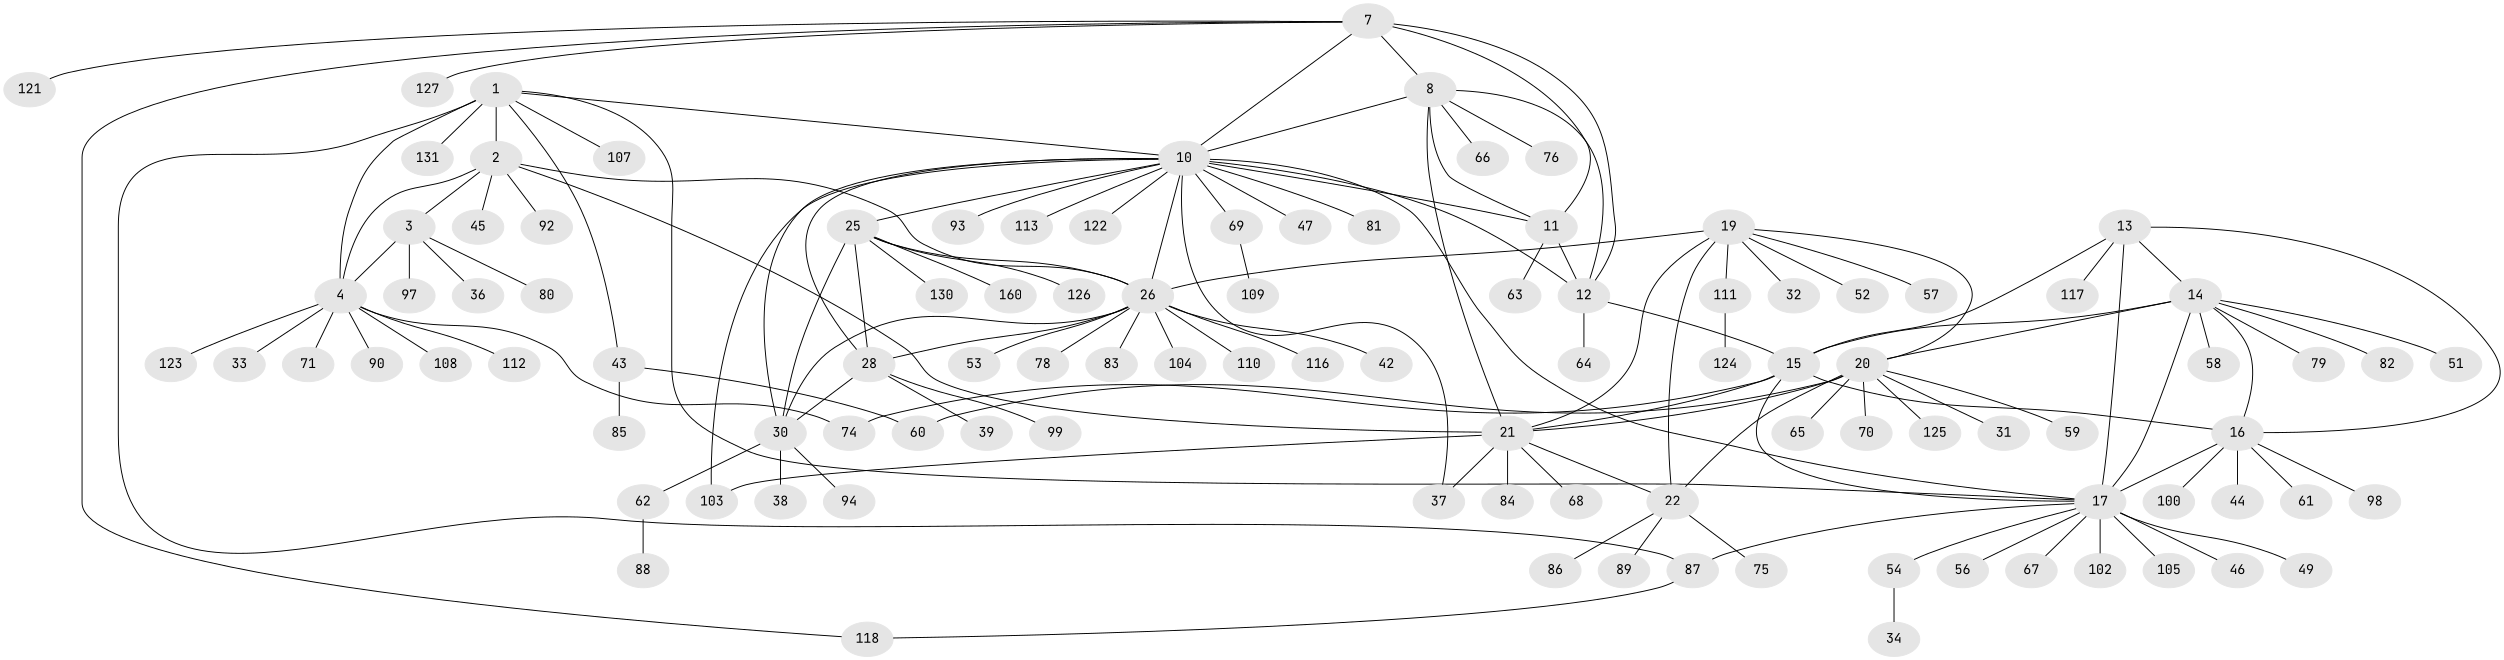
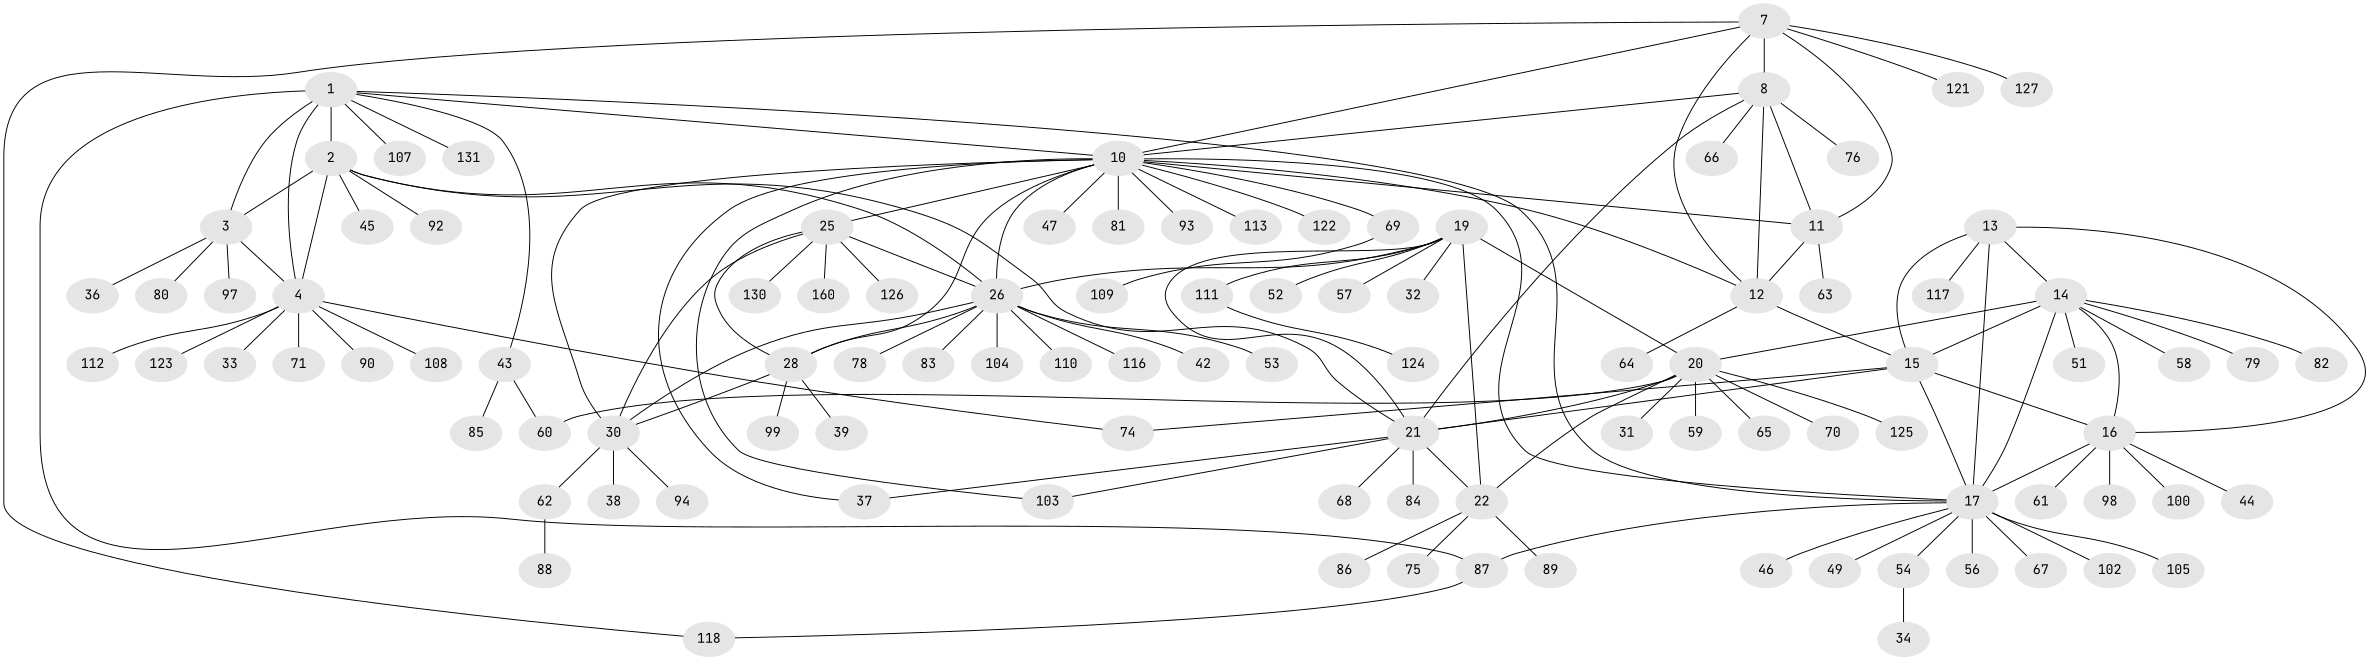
none -> (261, 147)
